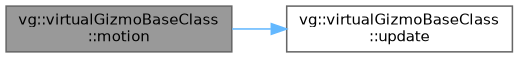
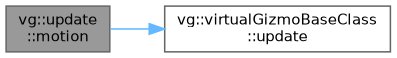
(119, 29) -> (58, 29)
